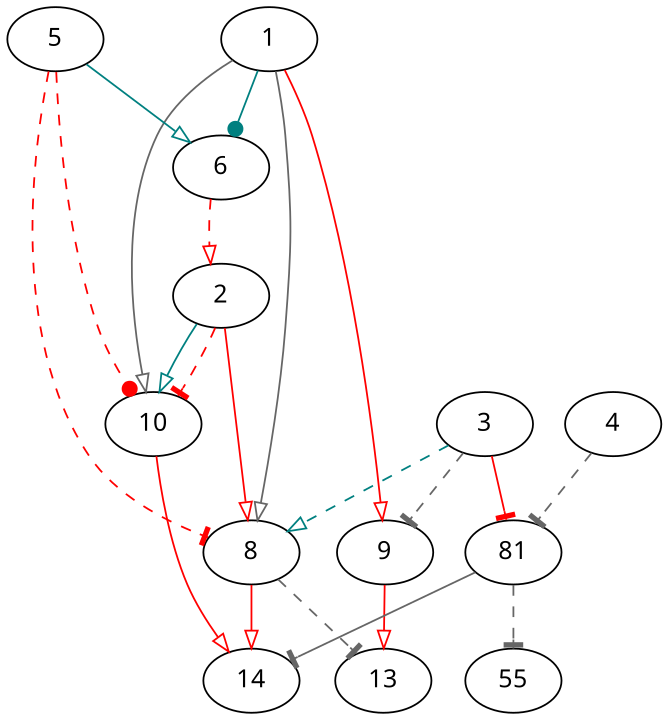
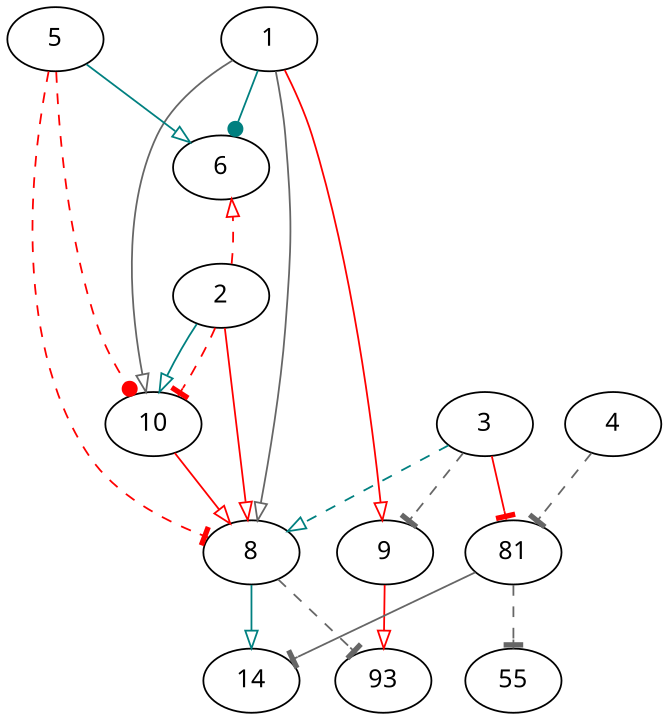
(209, 222) -> (233, 240)
(175, 551) -> (197, 481)
(251, 608) -> (251, 608)
(383, 681) -> (383, 681)
